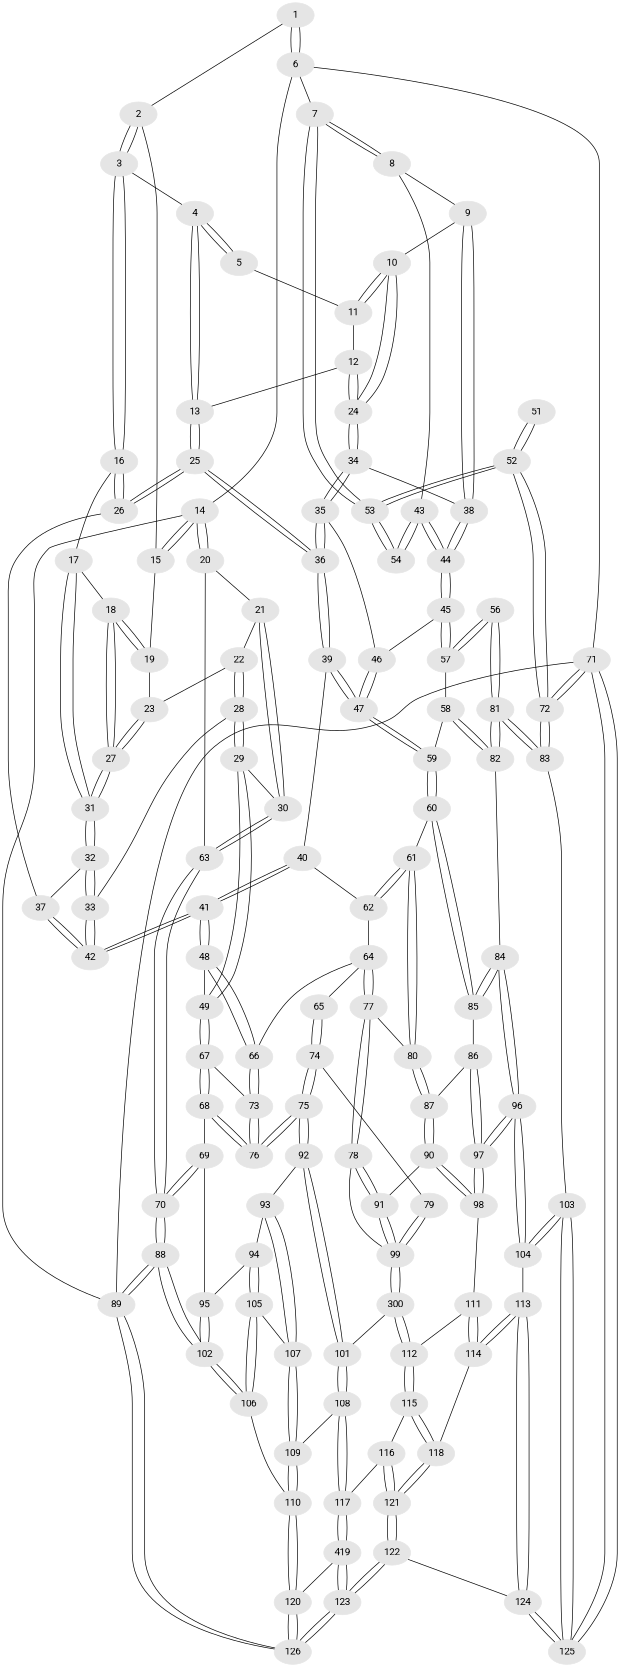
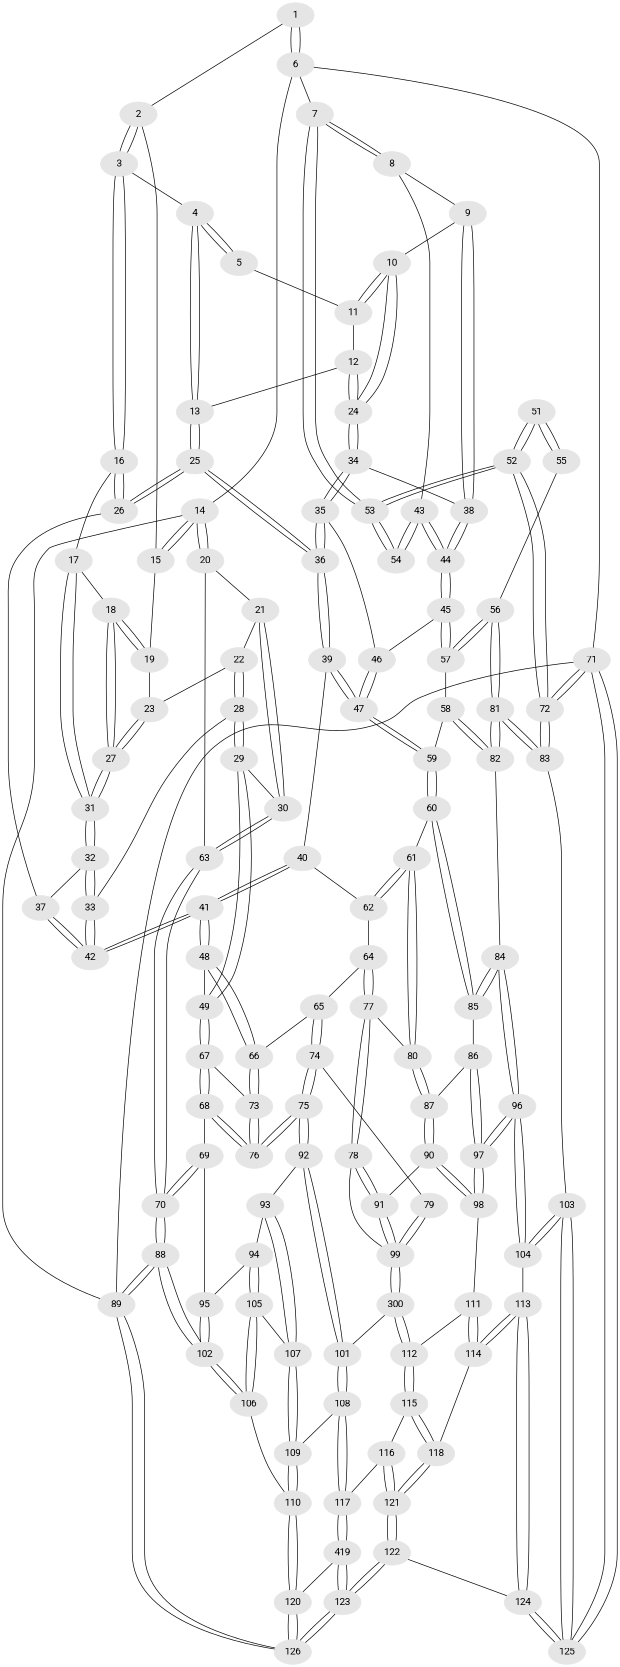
none -> (561, 462)
(296, 993) -> (286, 1032)
